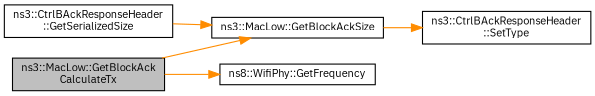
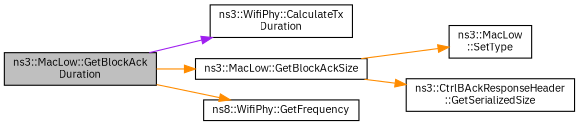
none -> (281, 21)
(187, 24) -> (380, 81)
(507, 28) -> (490, 42)
(89, 74) -> (80, 69)
